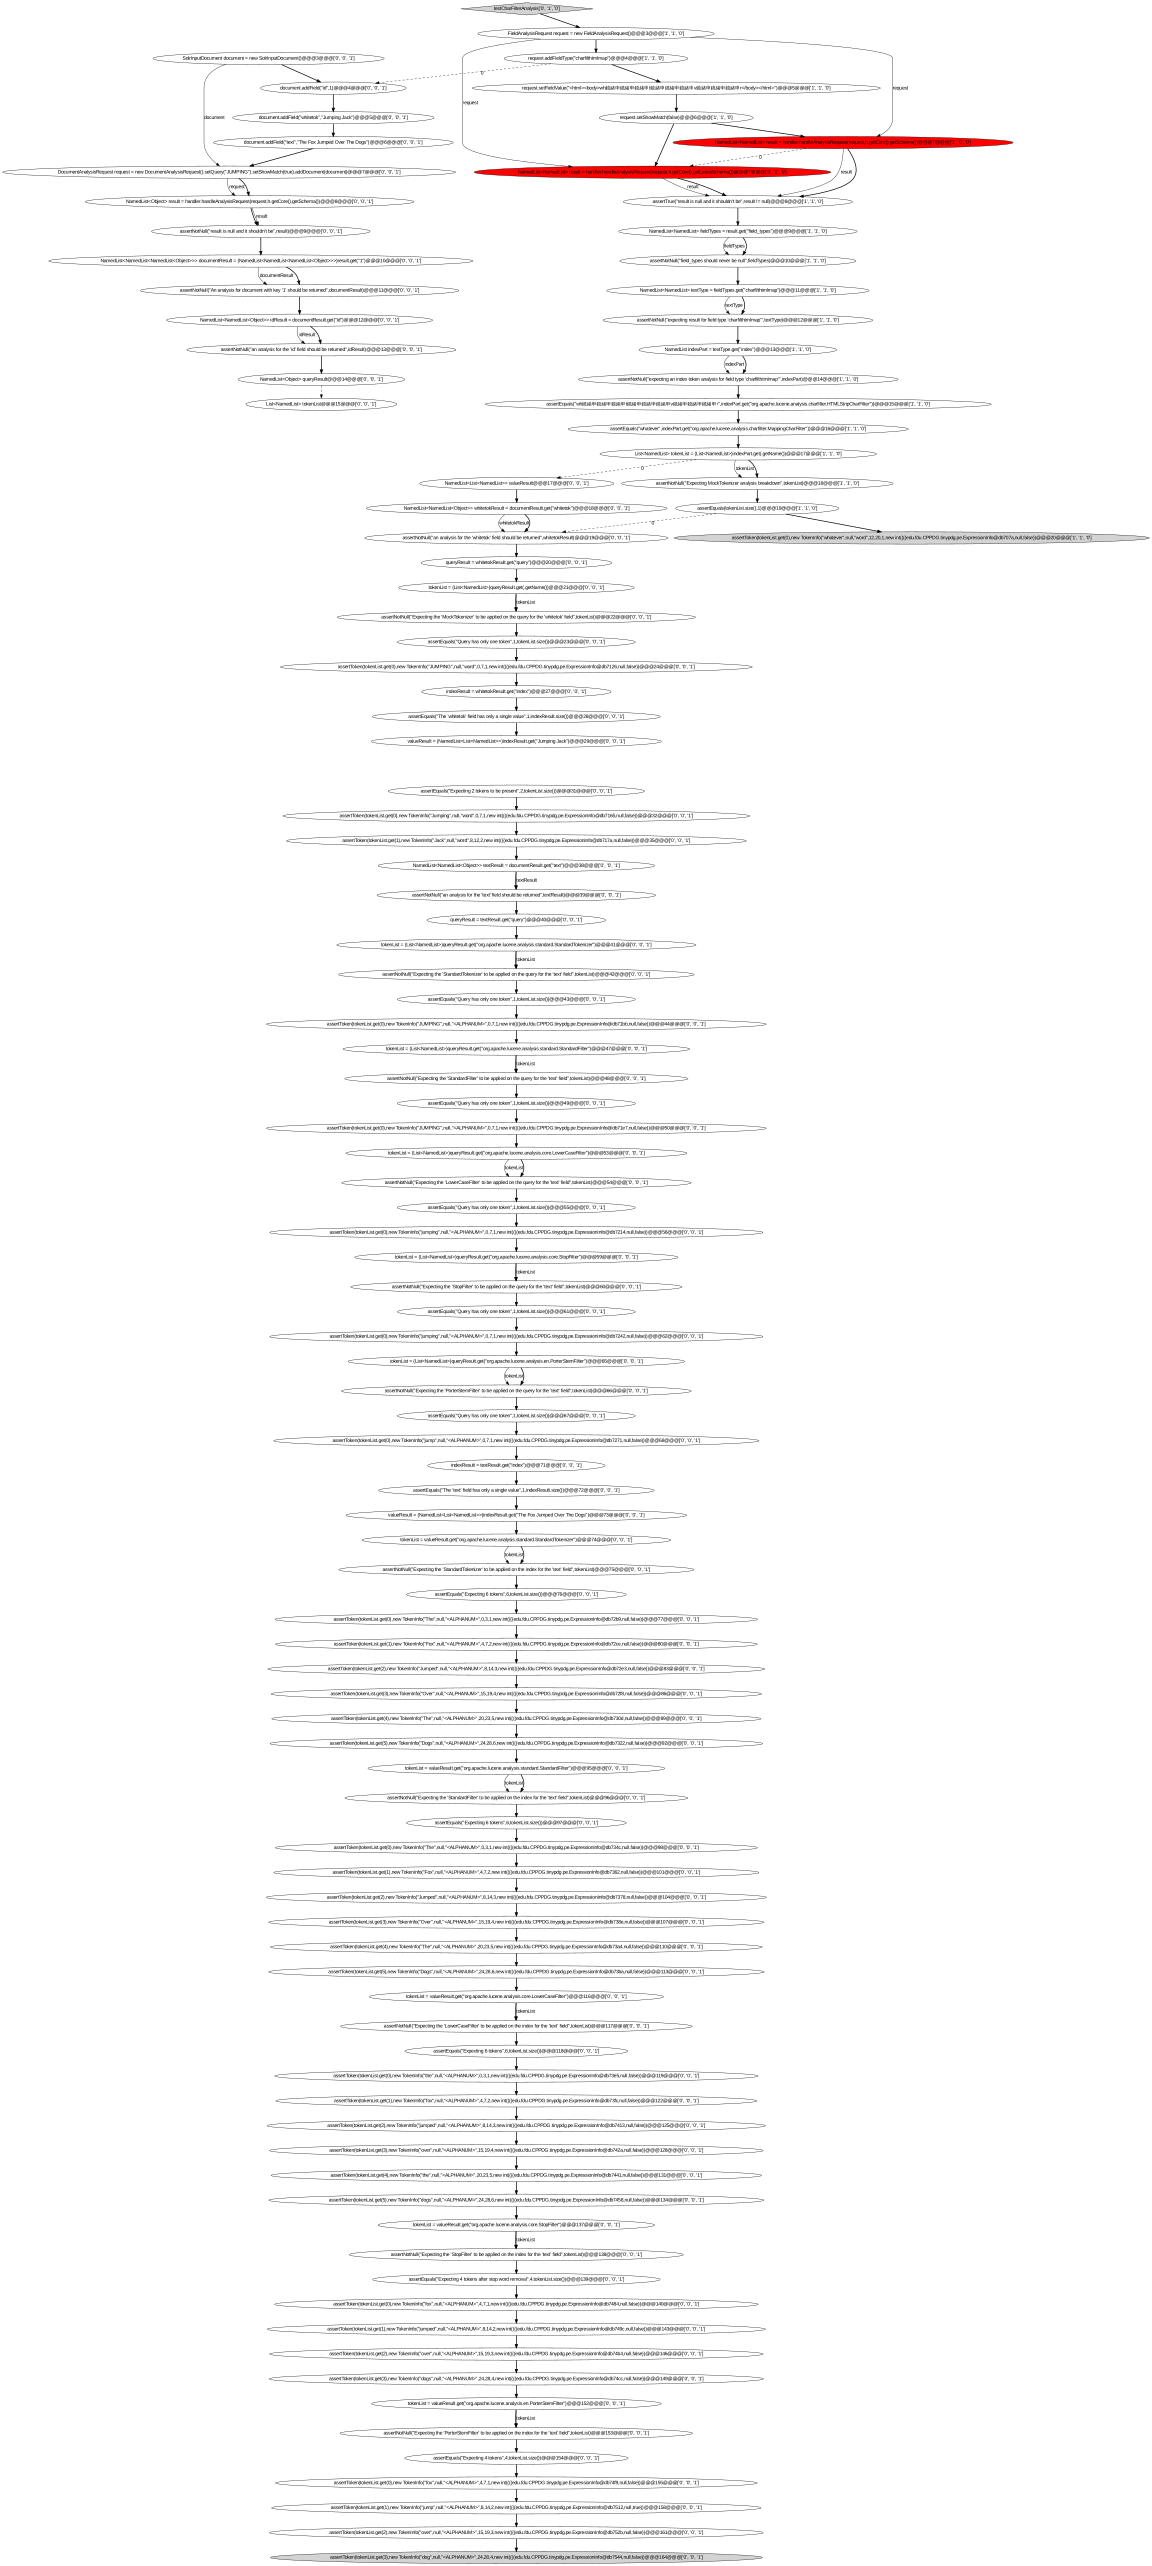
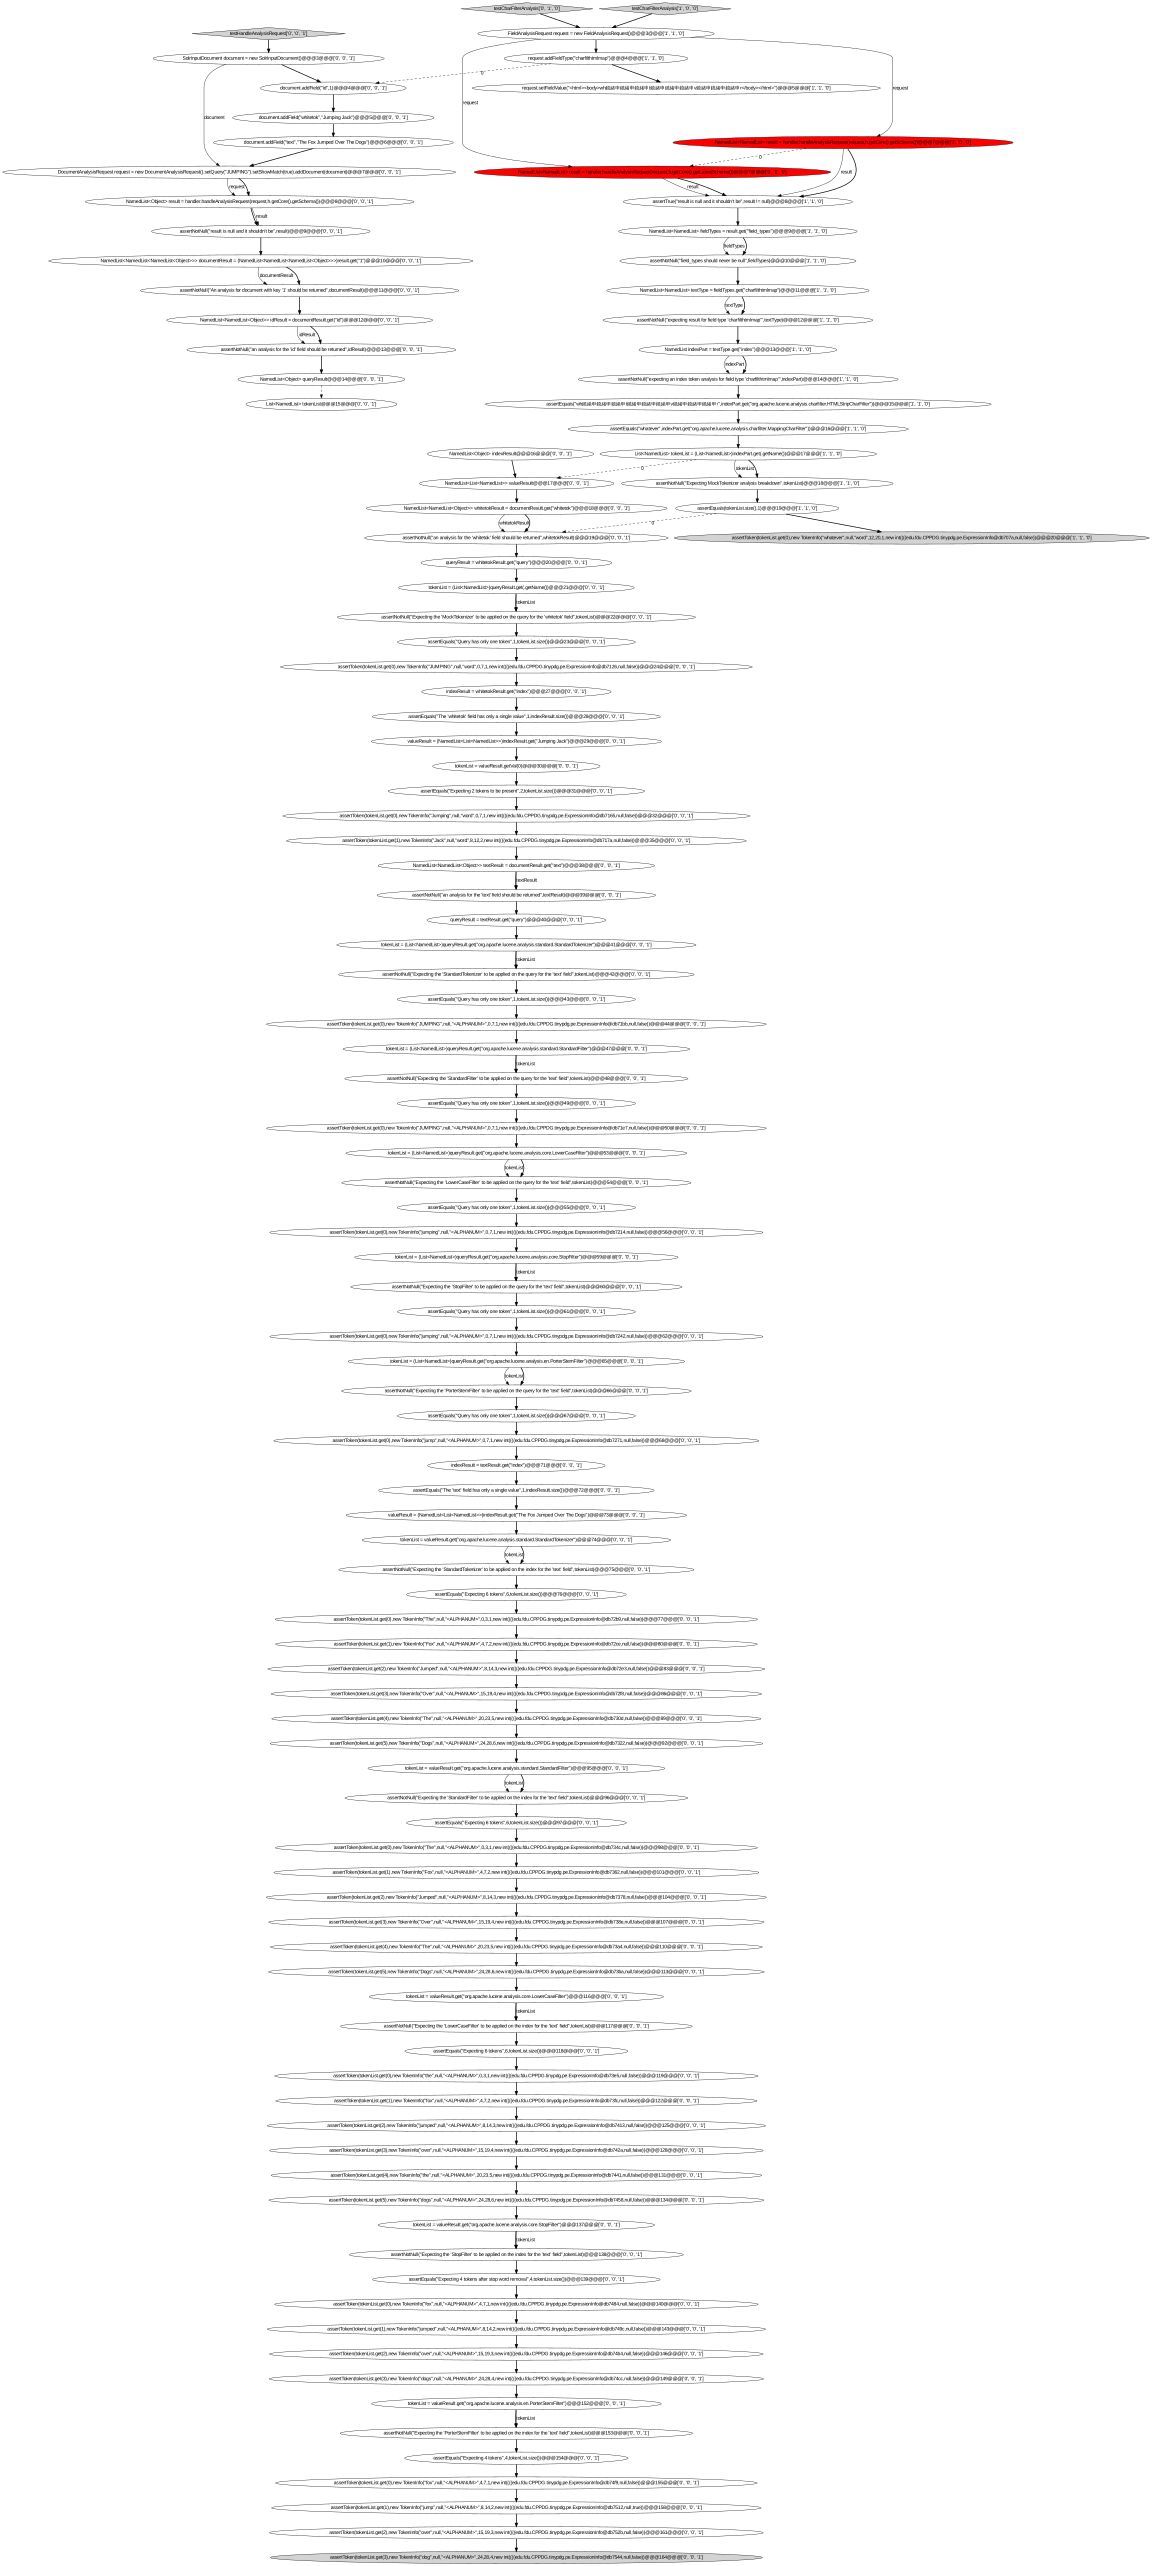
none -> (665, 9)
none -> (269, 34)
(676, 118) -> none
none -> (511, 454)
none -> (516, 766)
